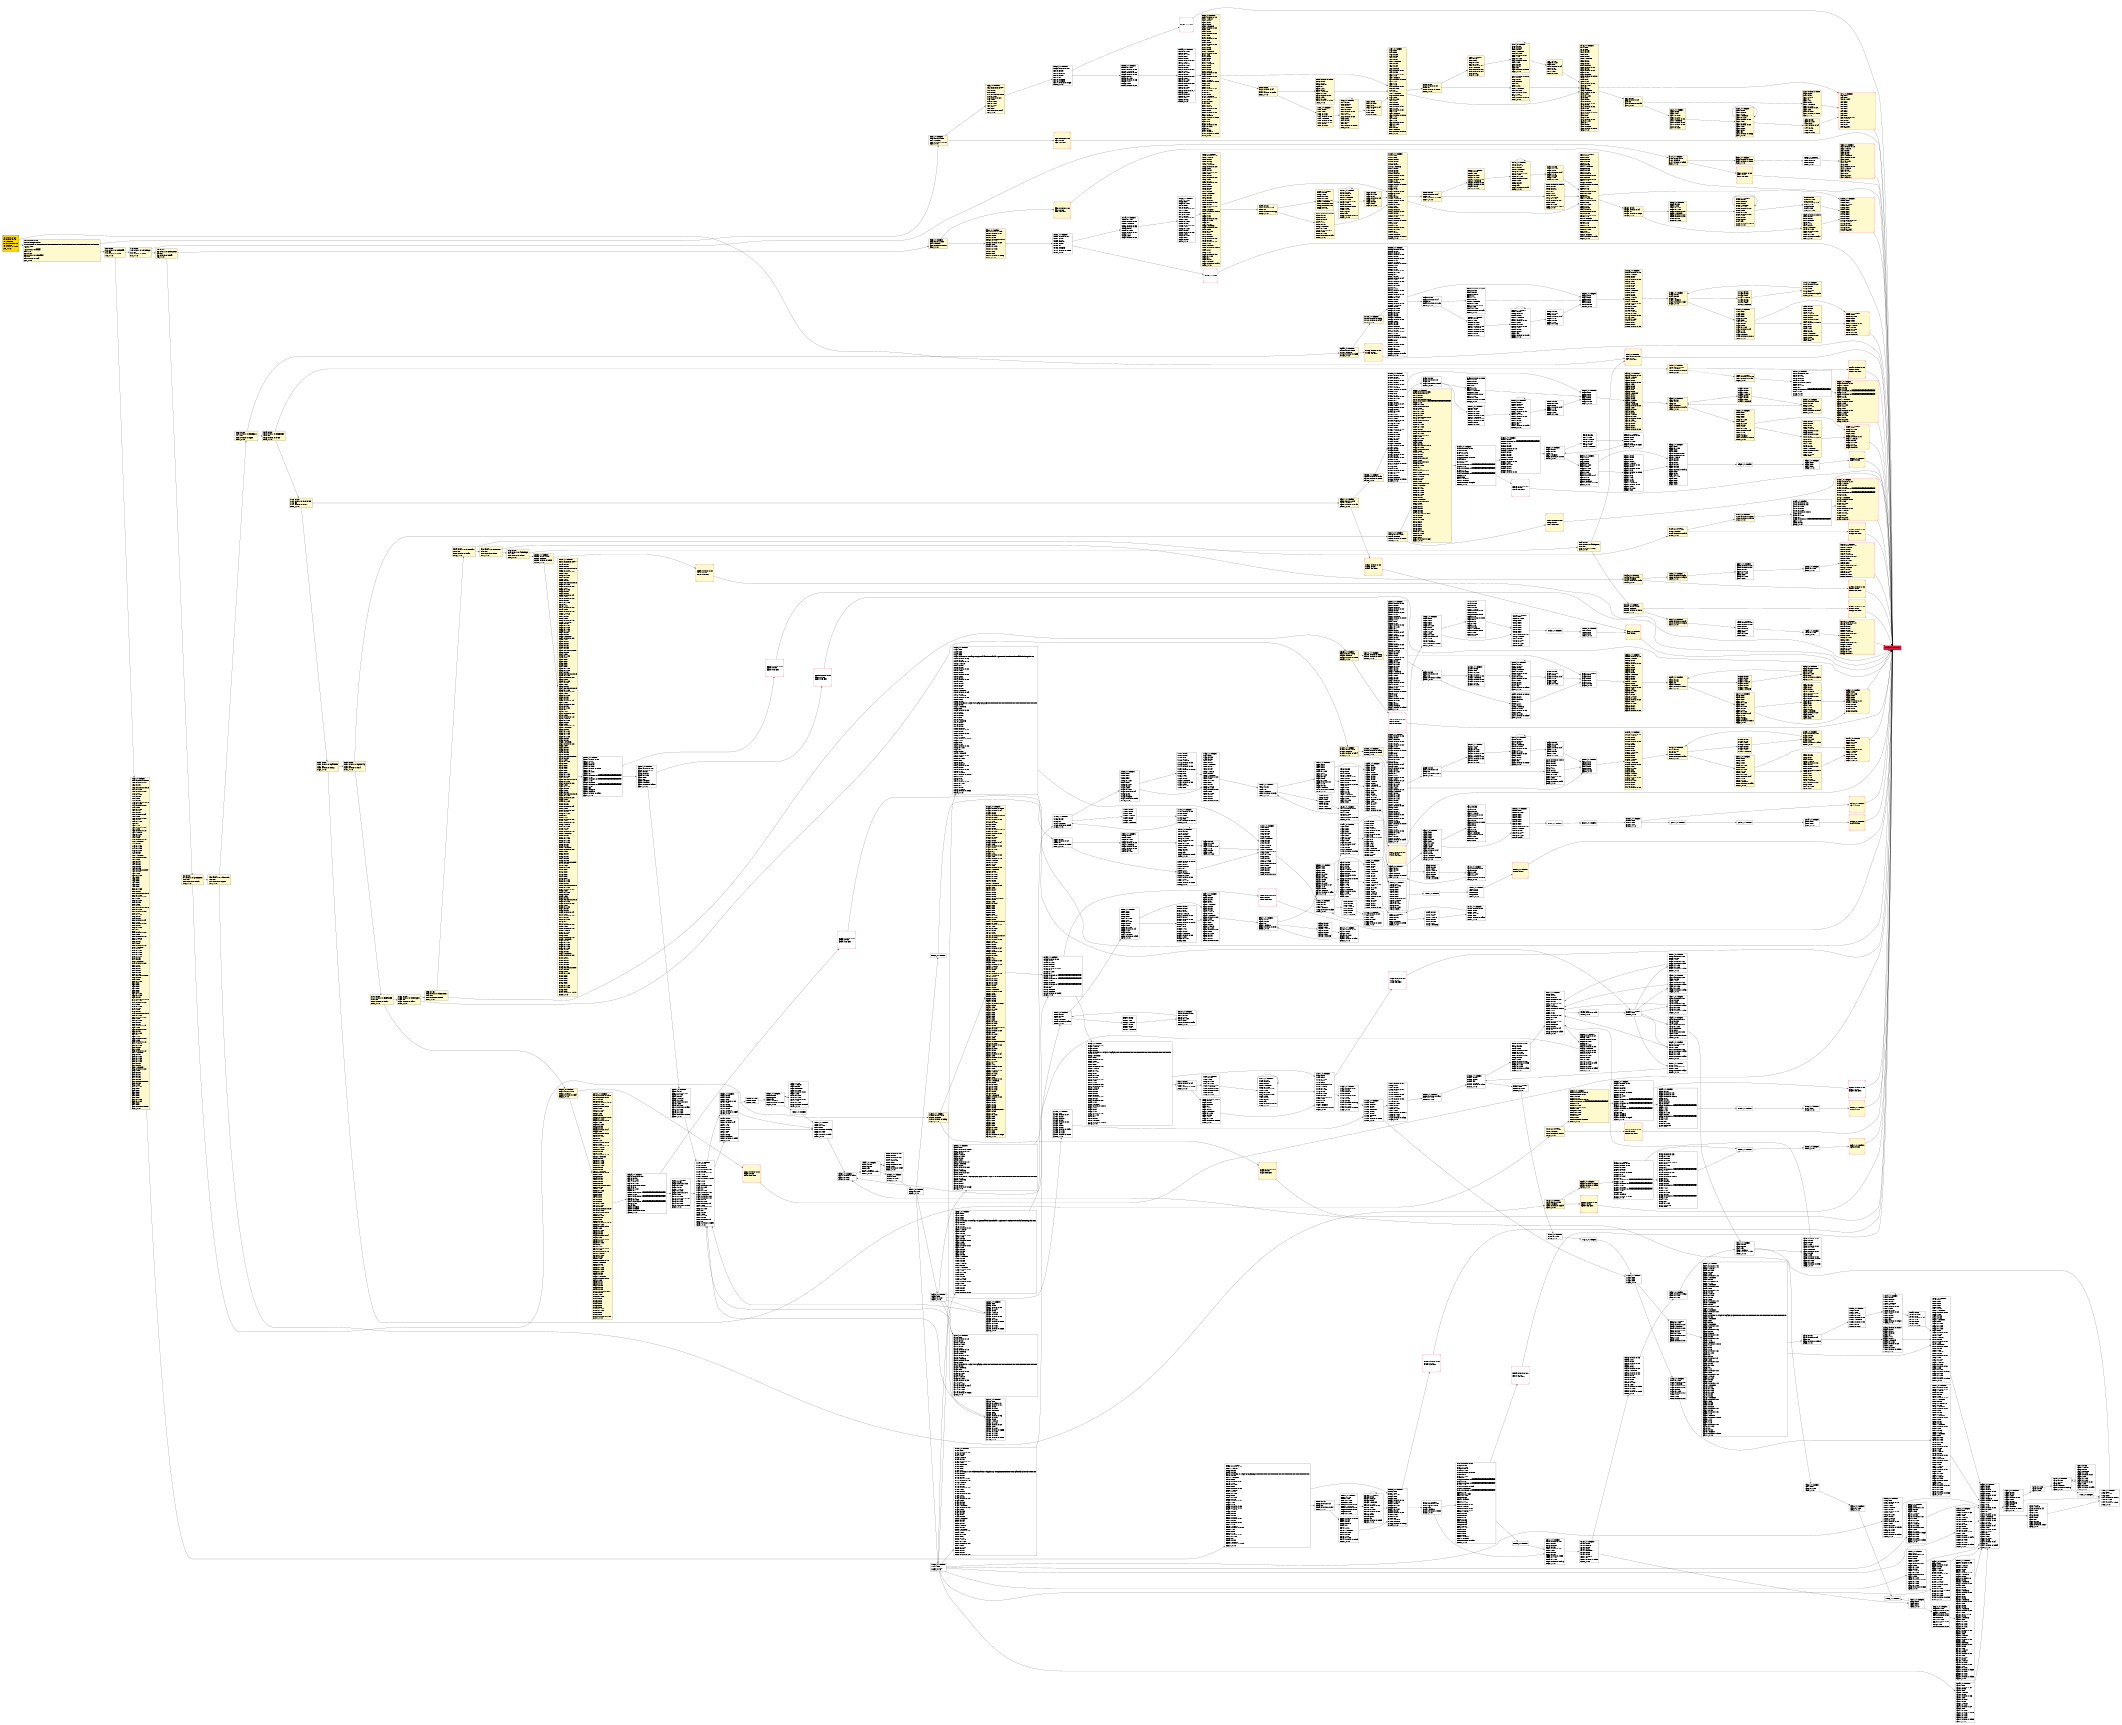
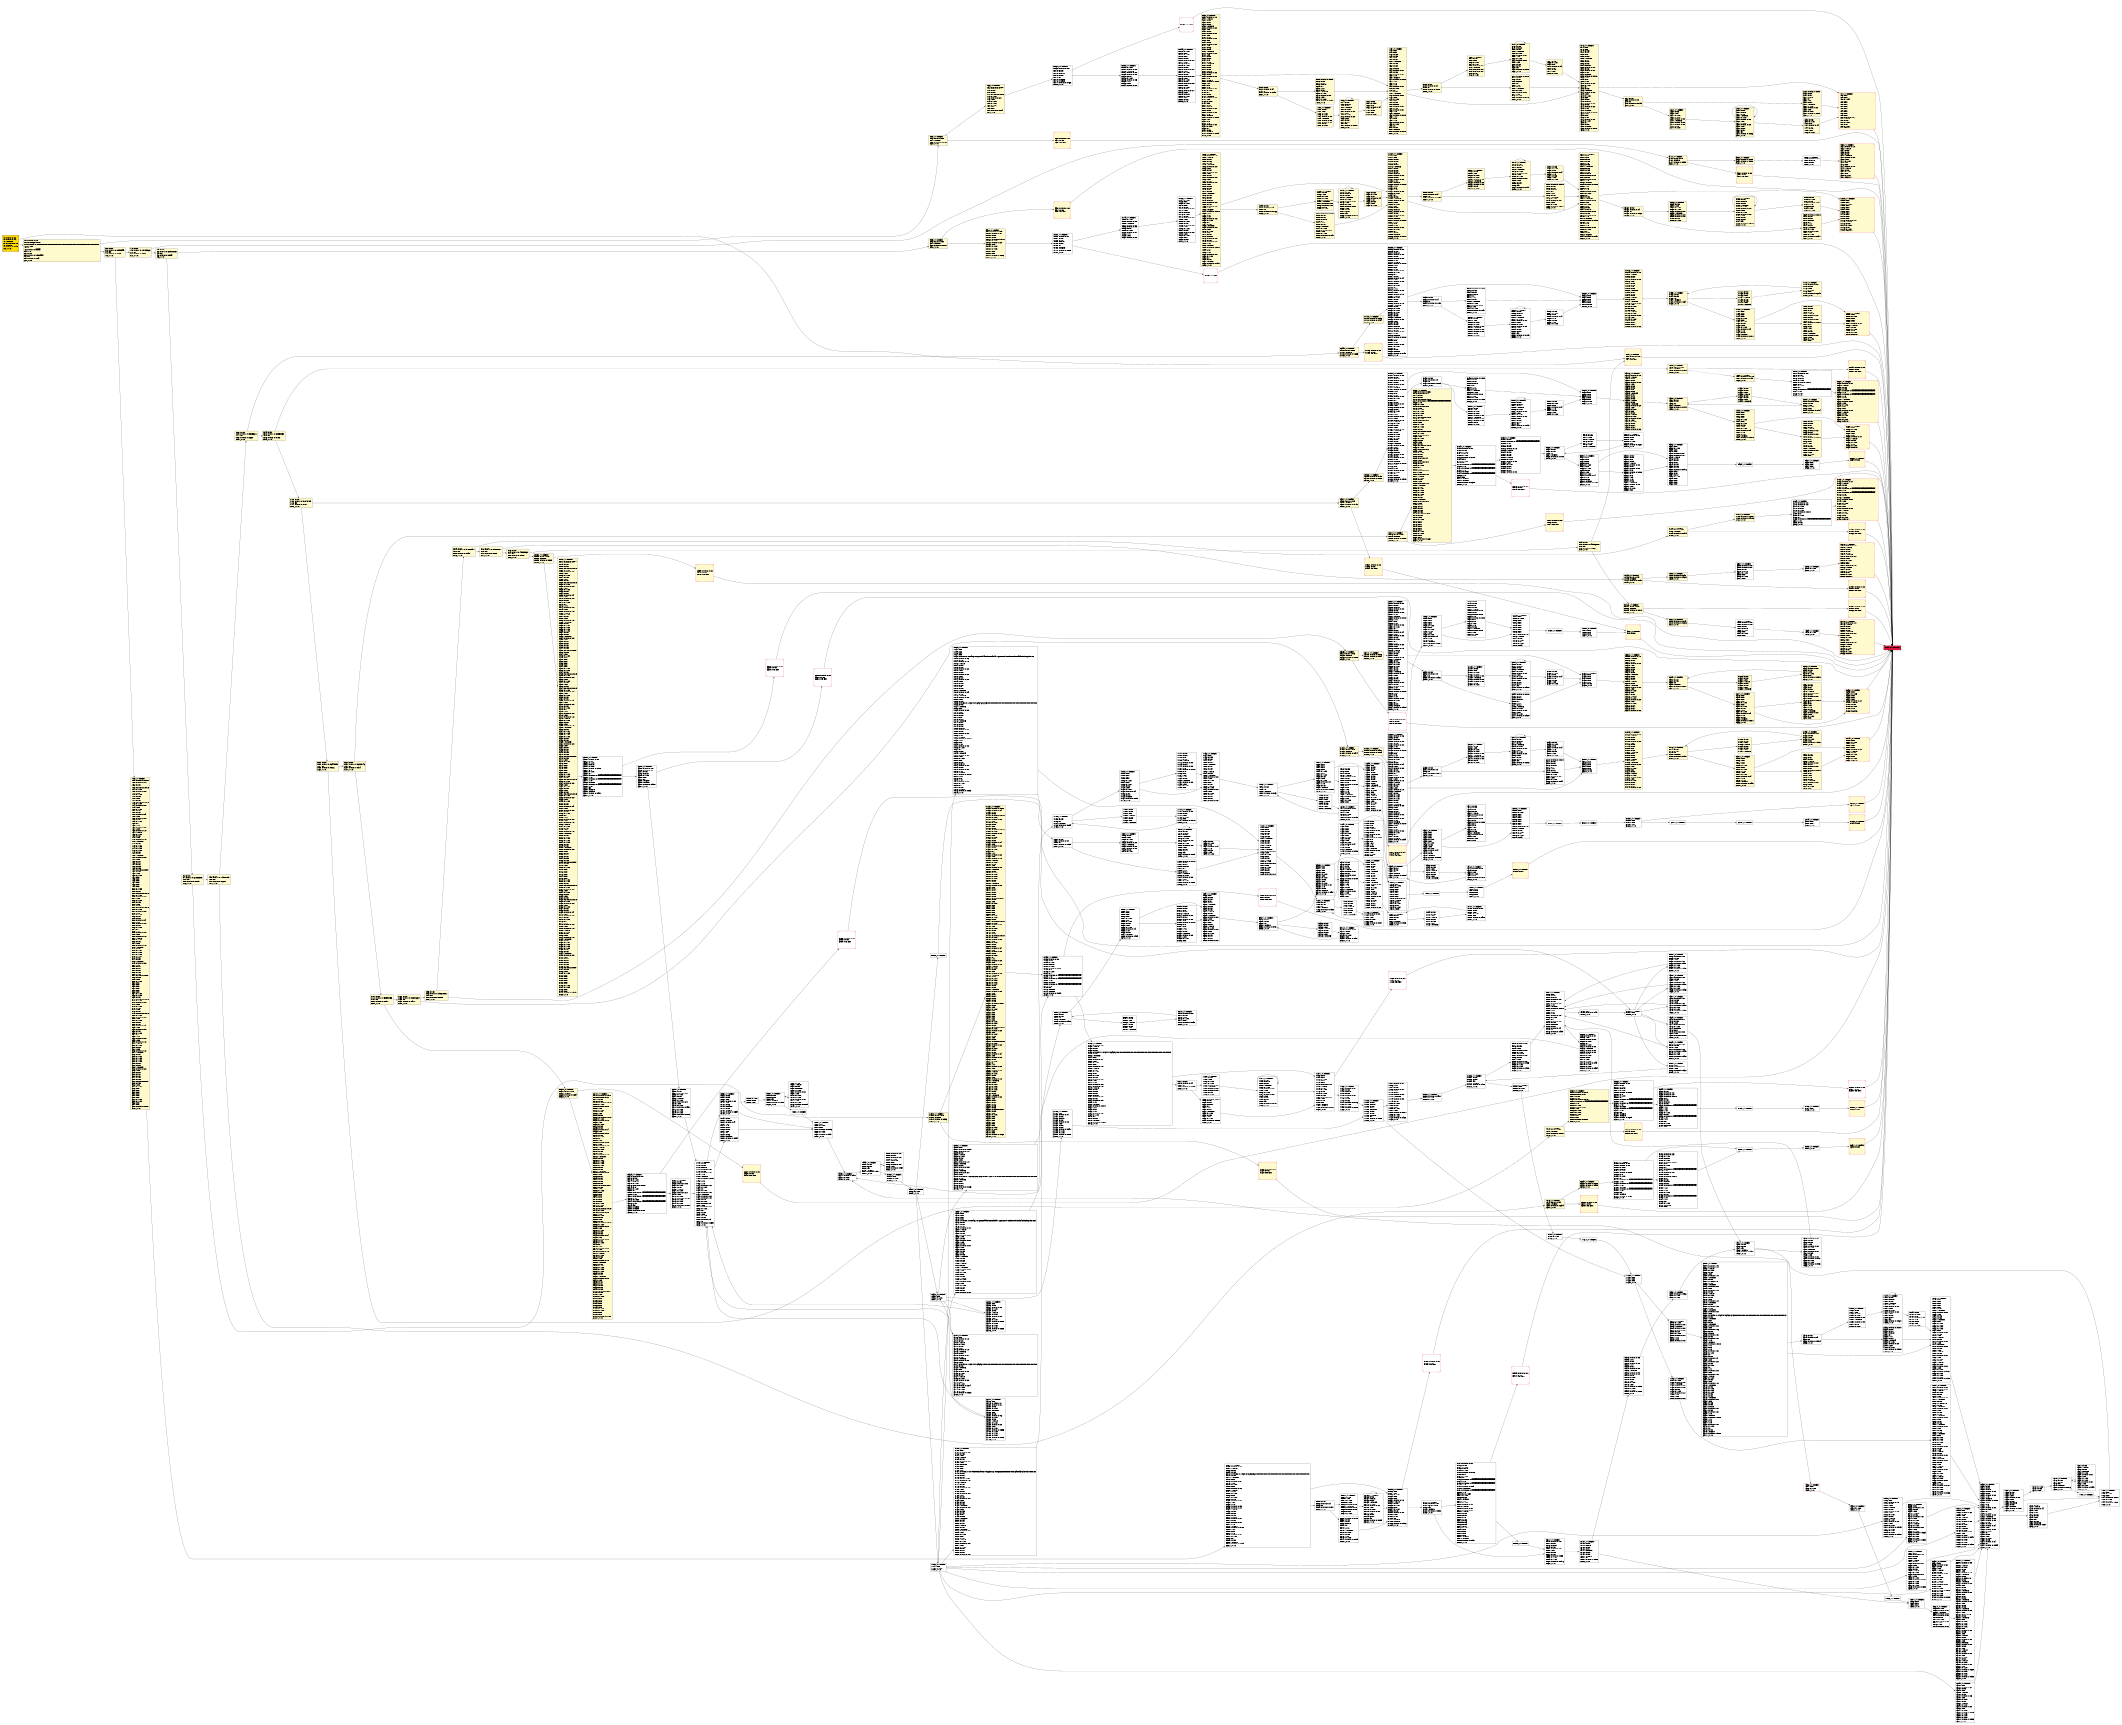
(1905, 1600) -> (1903, 1601)
